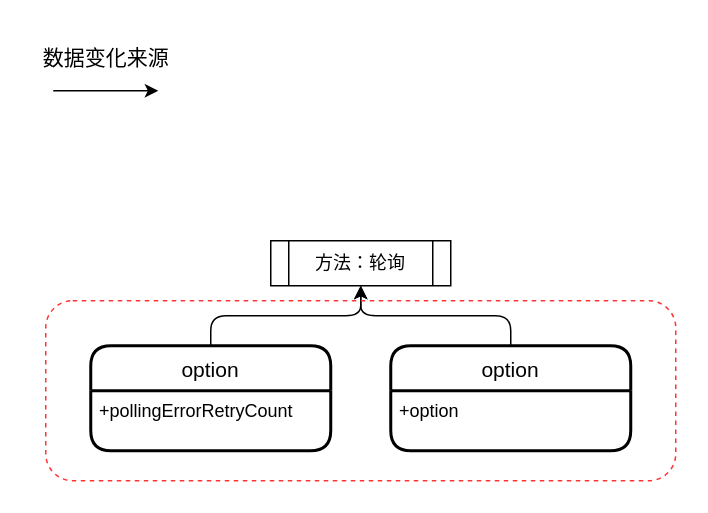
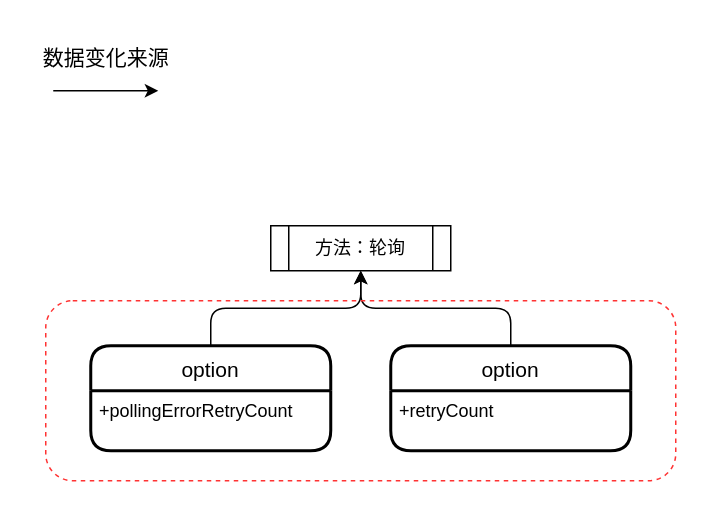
(361, 263) -> (361, 248)
(432, 411) -> (454, 411)
